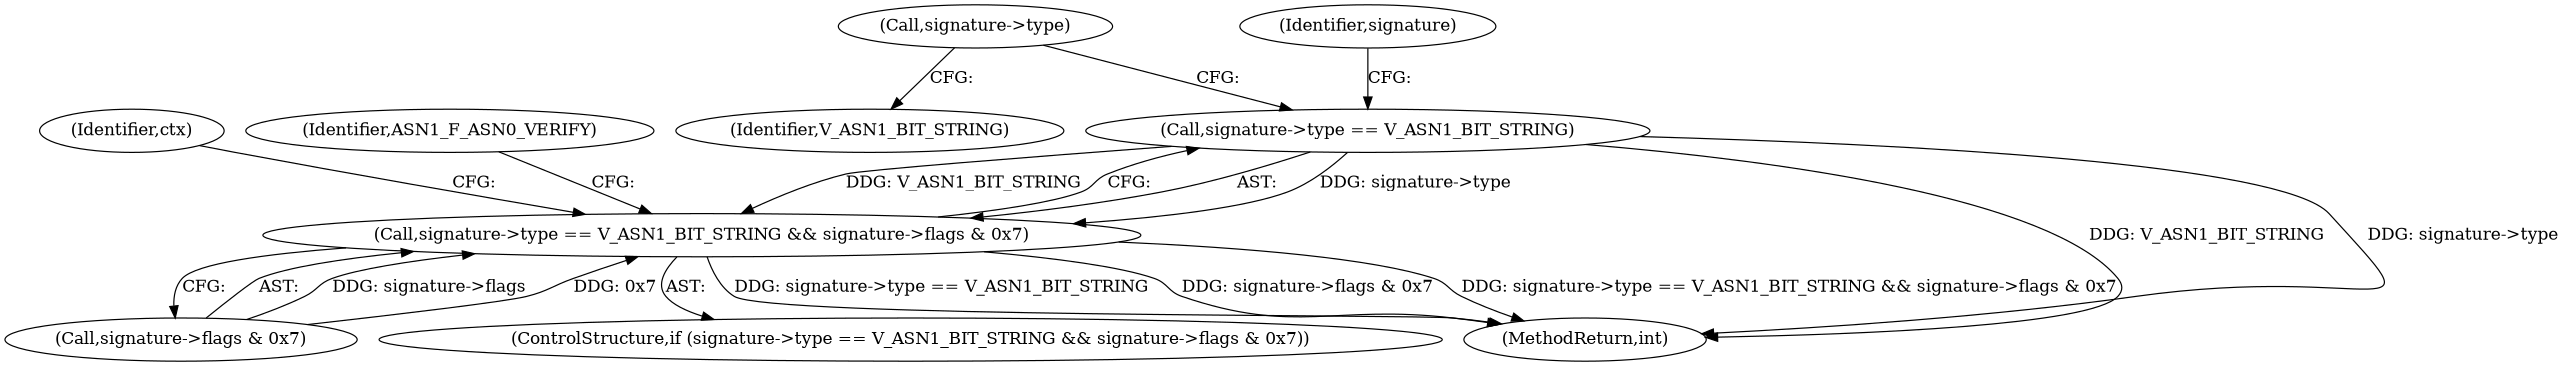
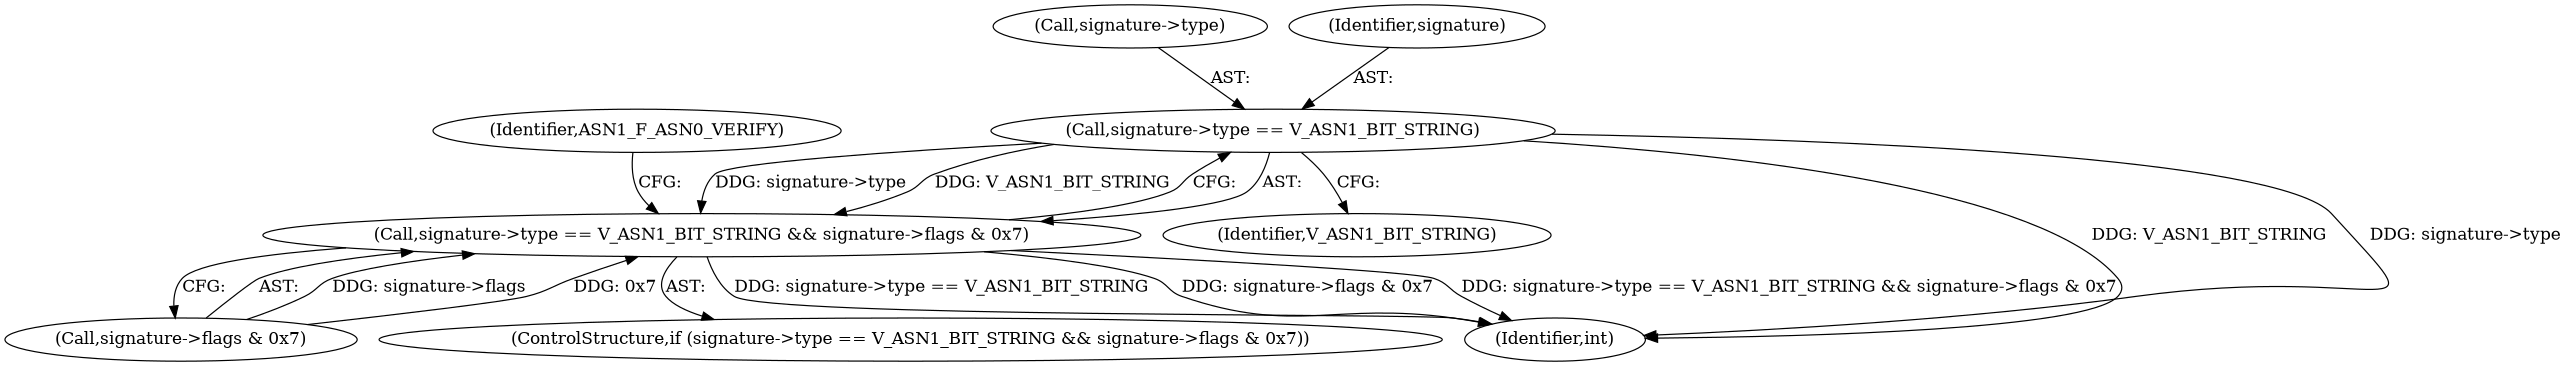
(927, 74) -> (1325, 175)
(1221, 79) -> (1233, 79)
(1392, 79) -> (1376, 79)
(132, 131) -> none
(1585, 340) -> (1555, 340)
